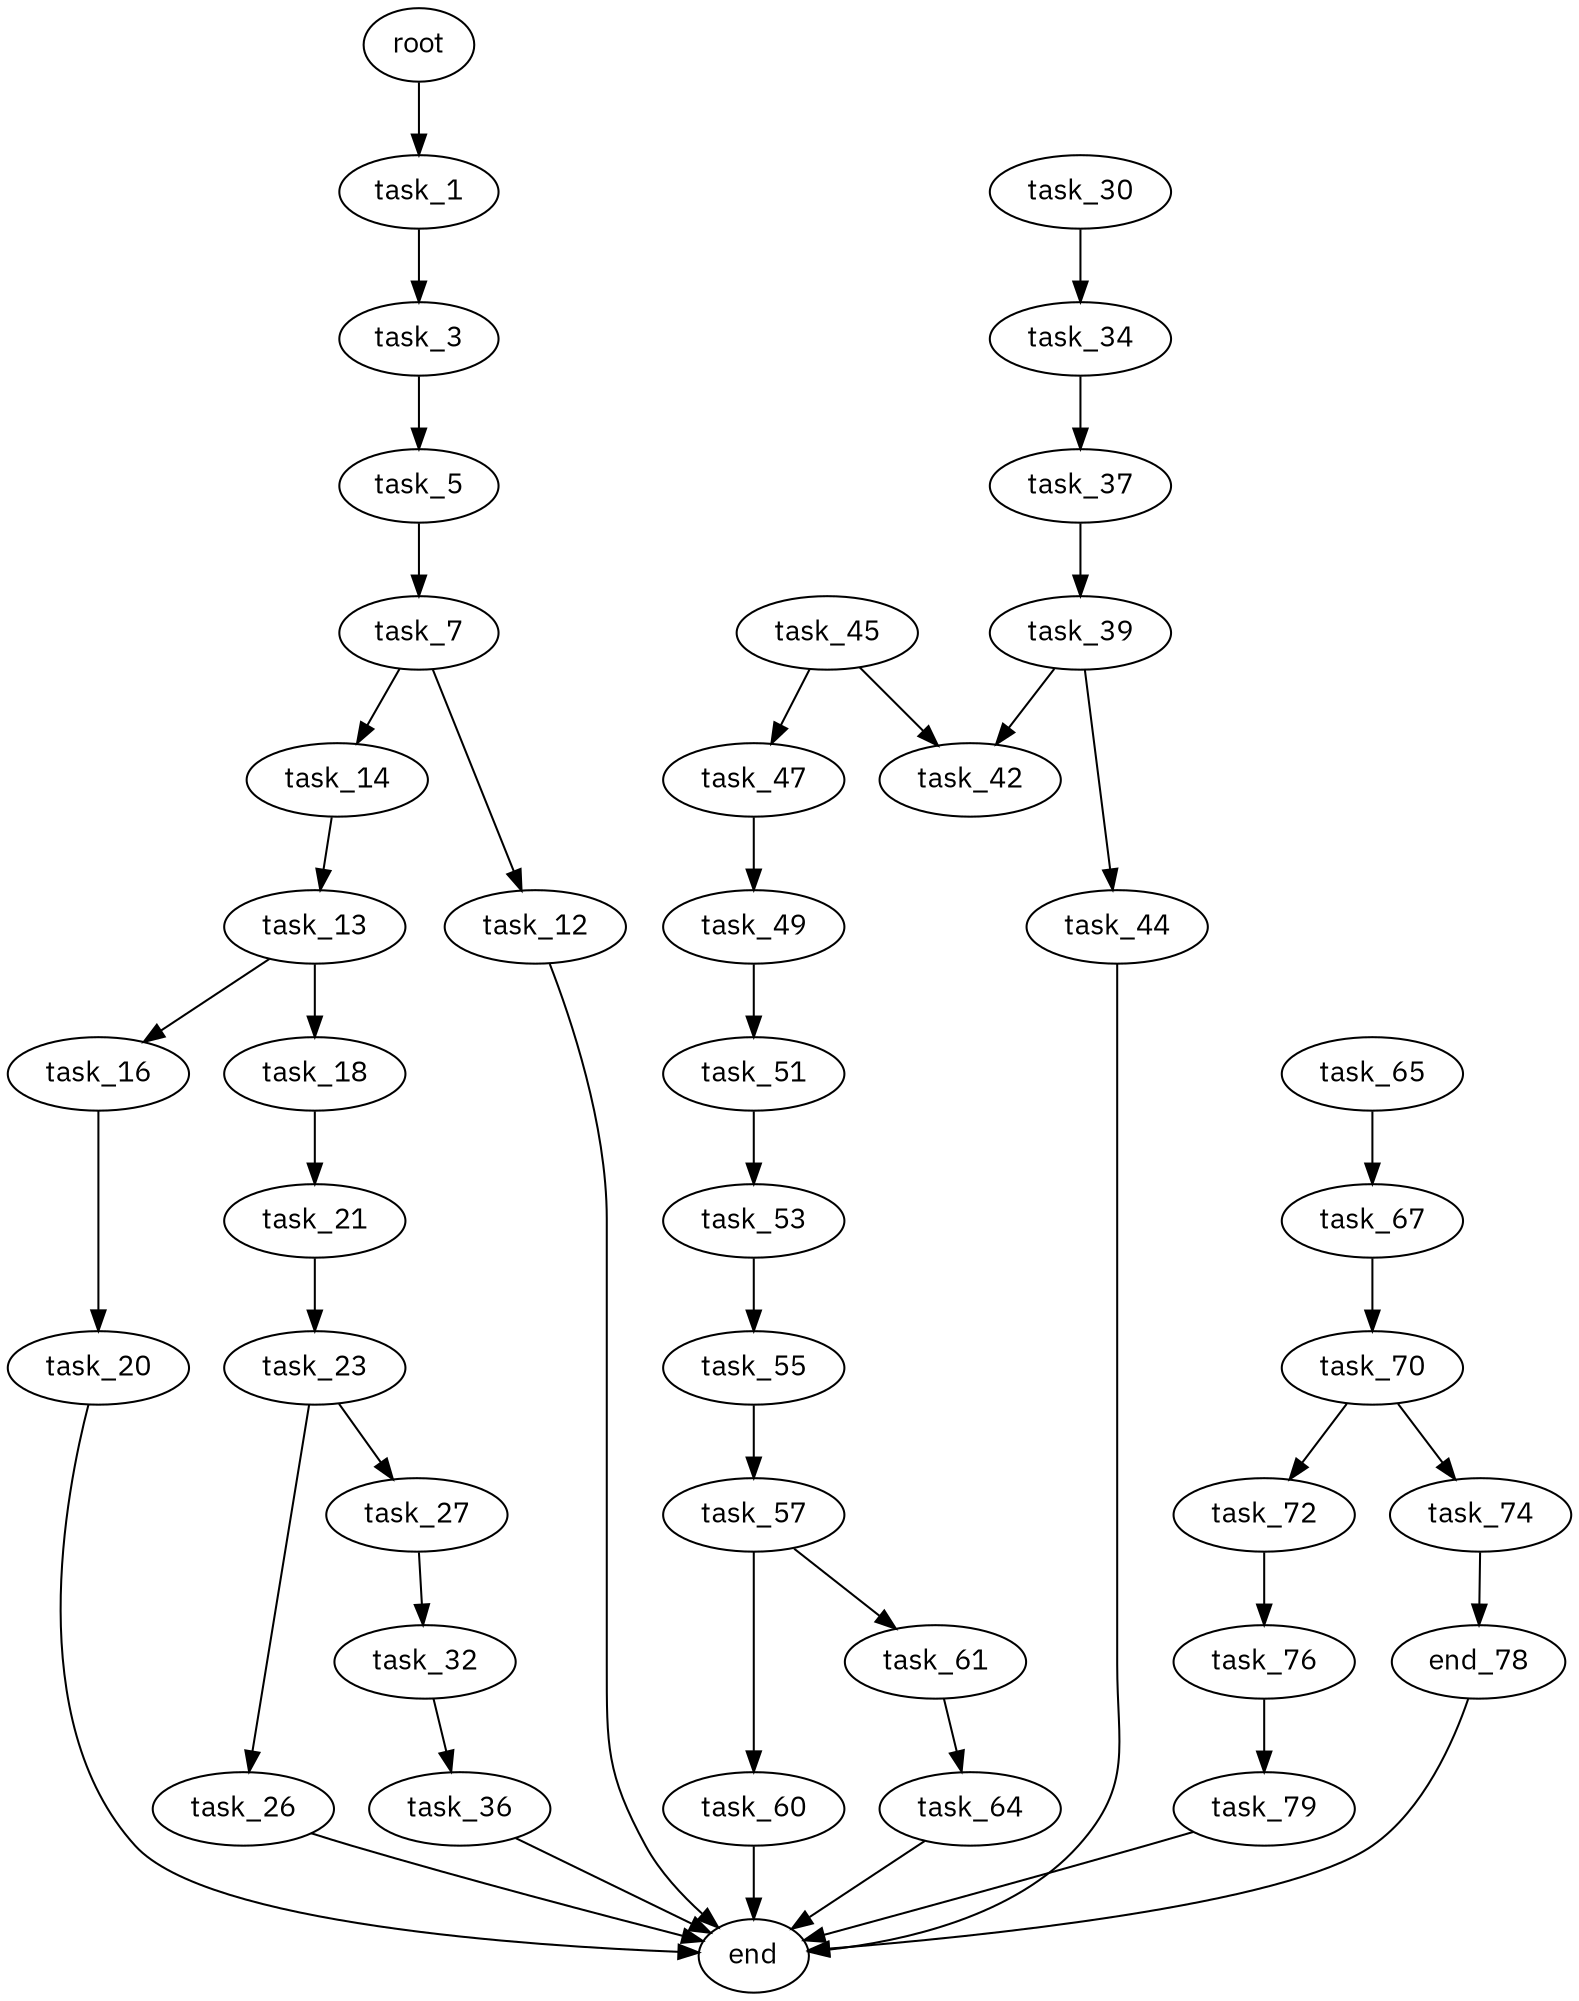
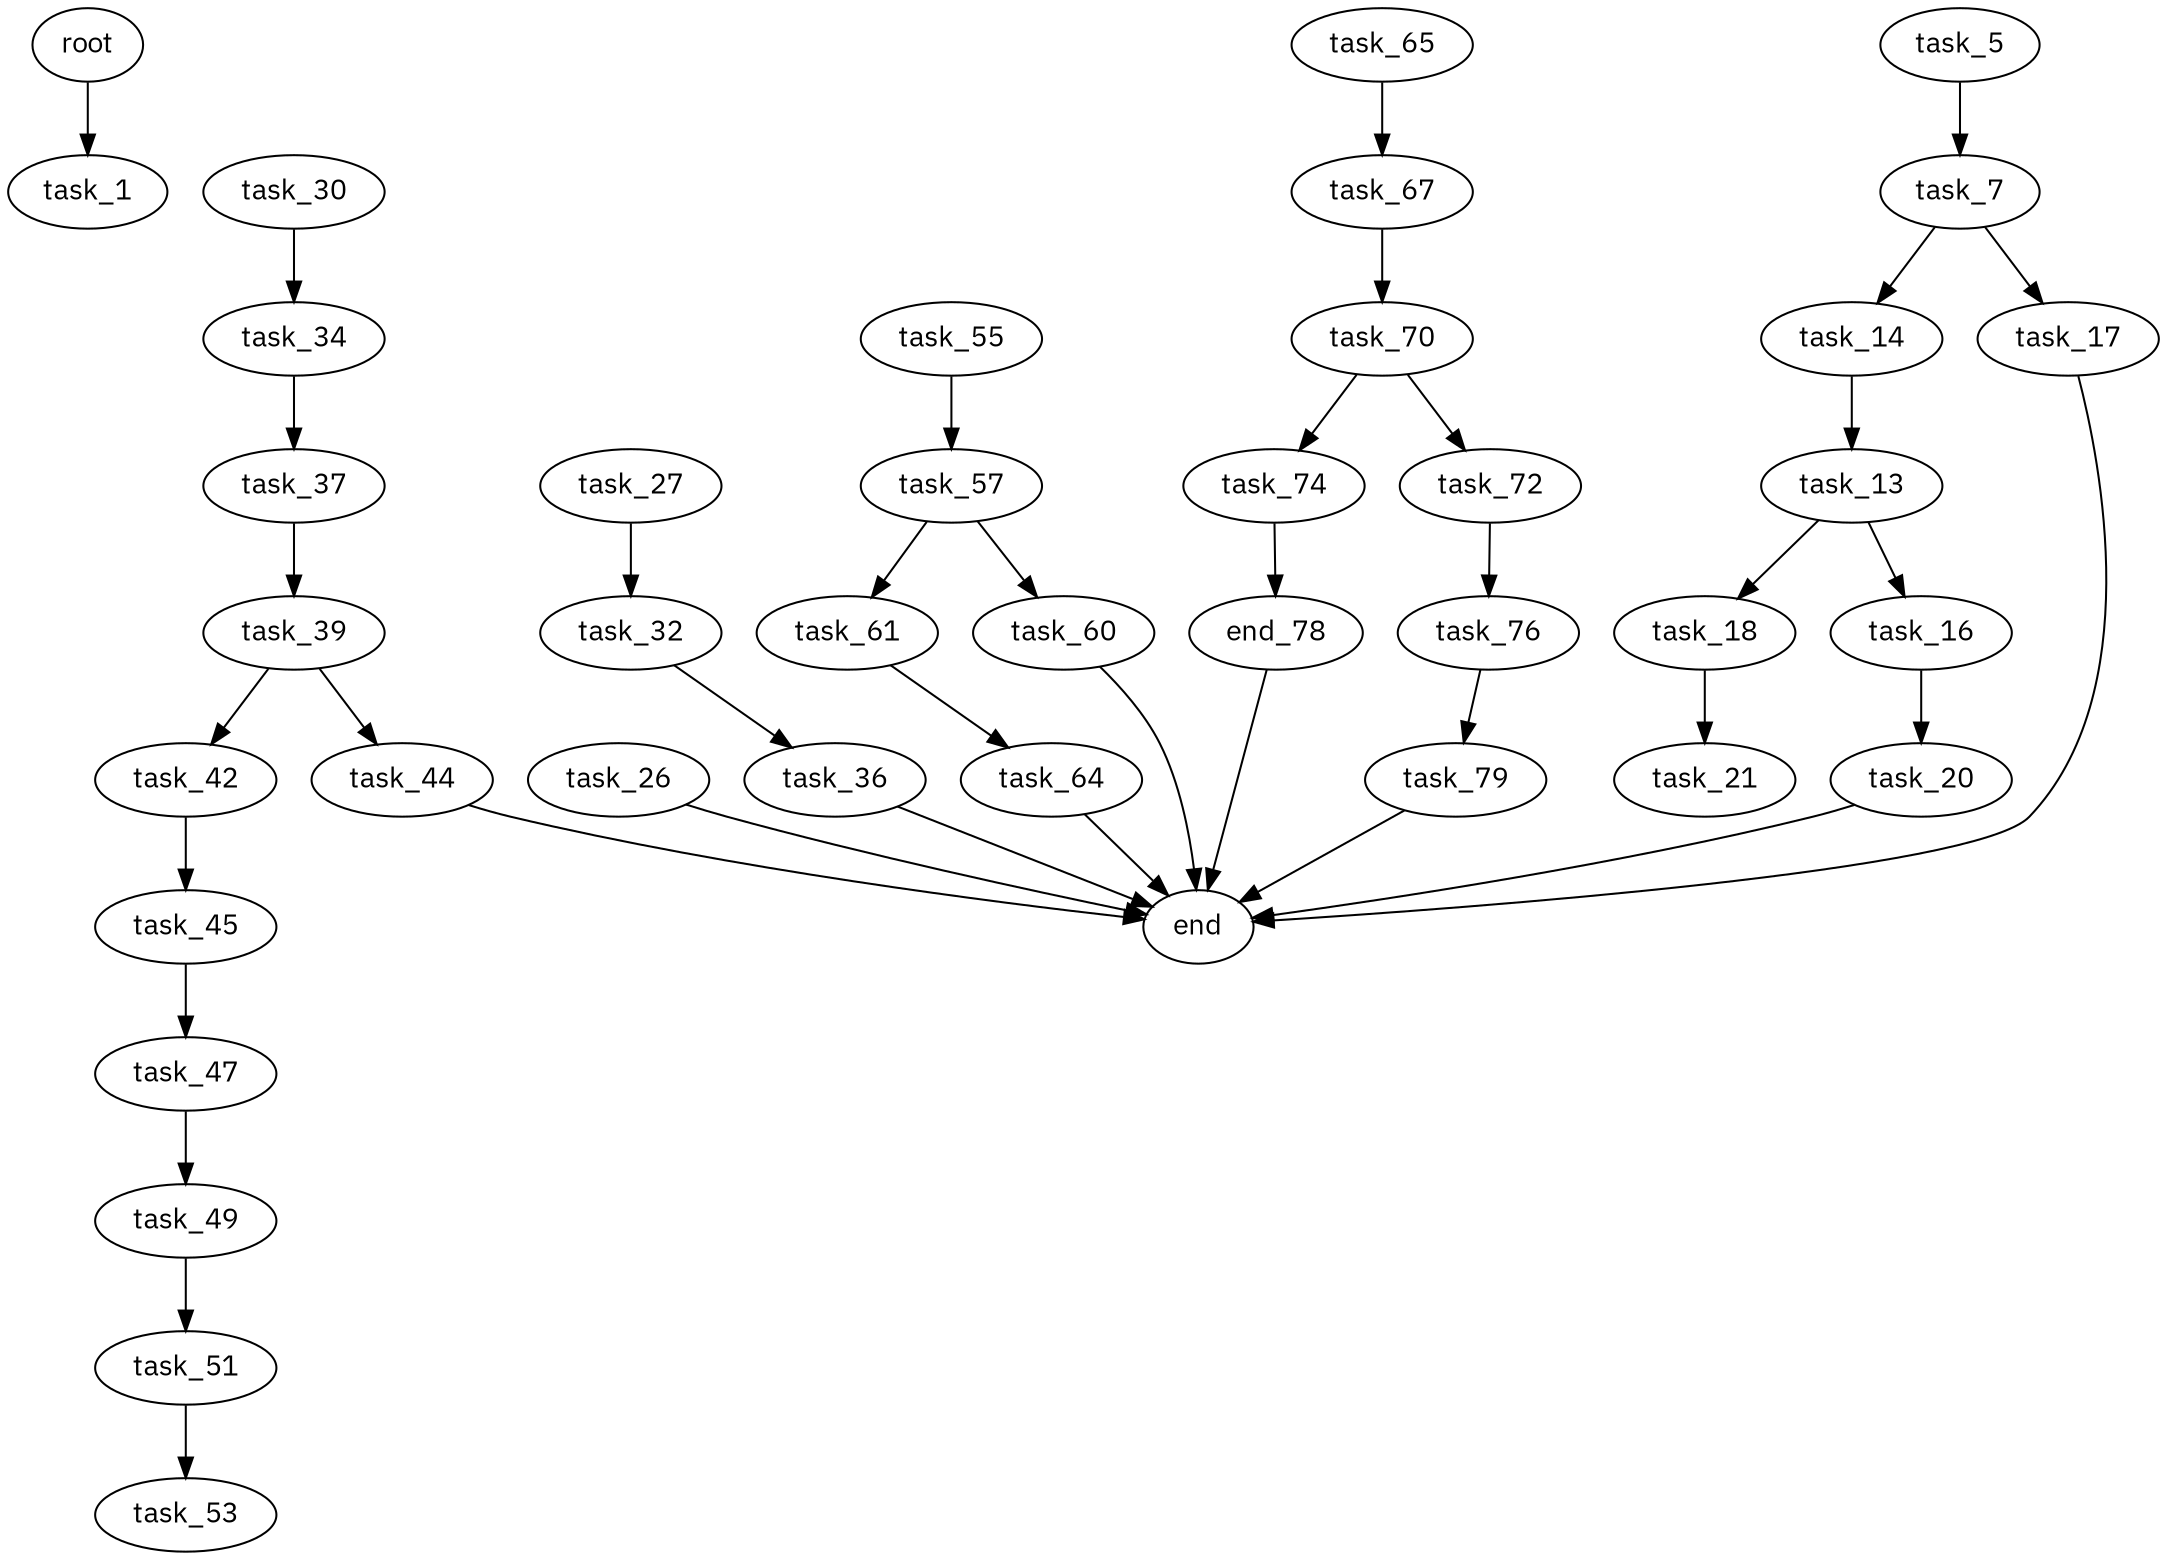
(419, 339) -> none
(892, 699) -> (186, 843)
(535, 927) -> (2068, 339)
(754, 1284) -> none
(315, 1368) -> none
